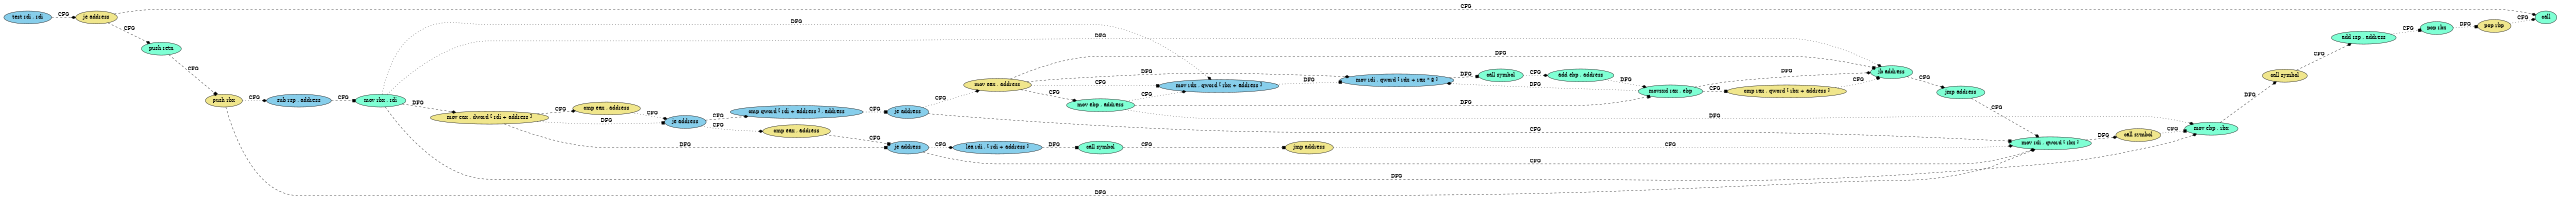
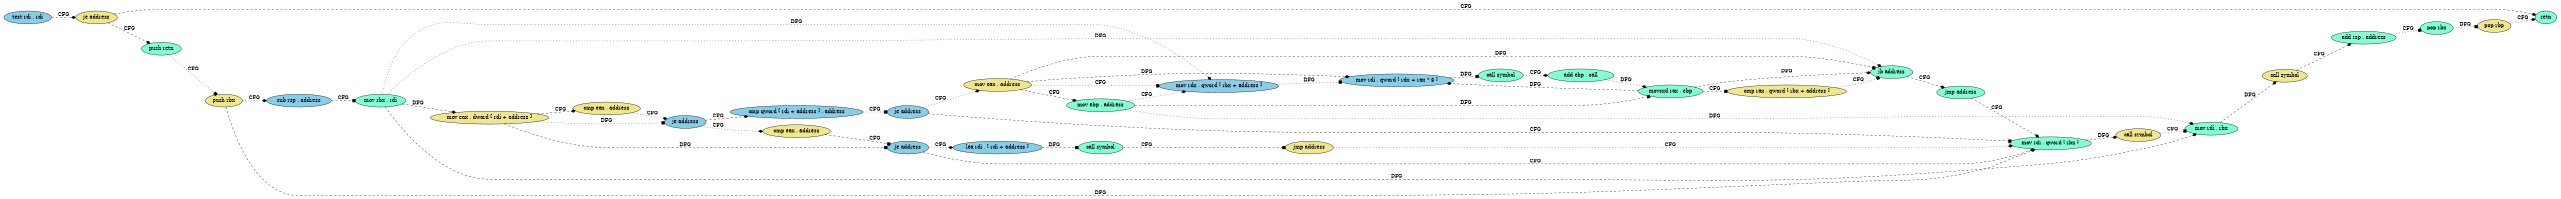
(2546, 17) -> (2546, 17)
(191, 74) -> (191, 74)
(1581, 75) -> (1581, 75)
(1545, 88) -> (1545, 88)
(2211, 129) -> (2211, 129)
